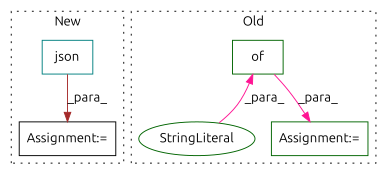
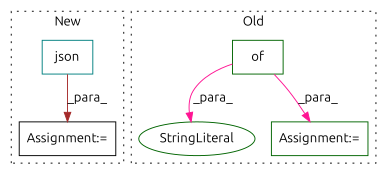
(237, 105) -> (202, 81)
